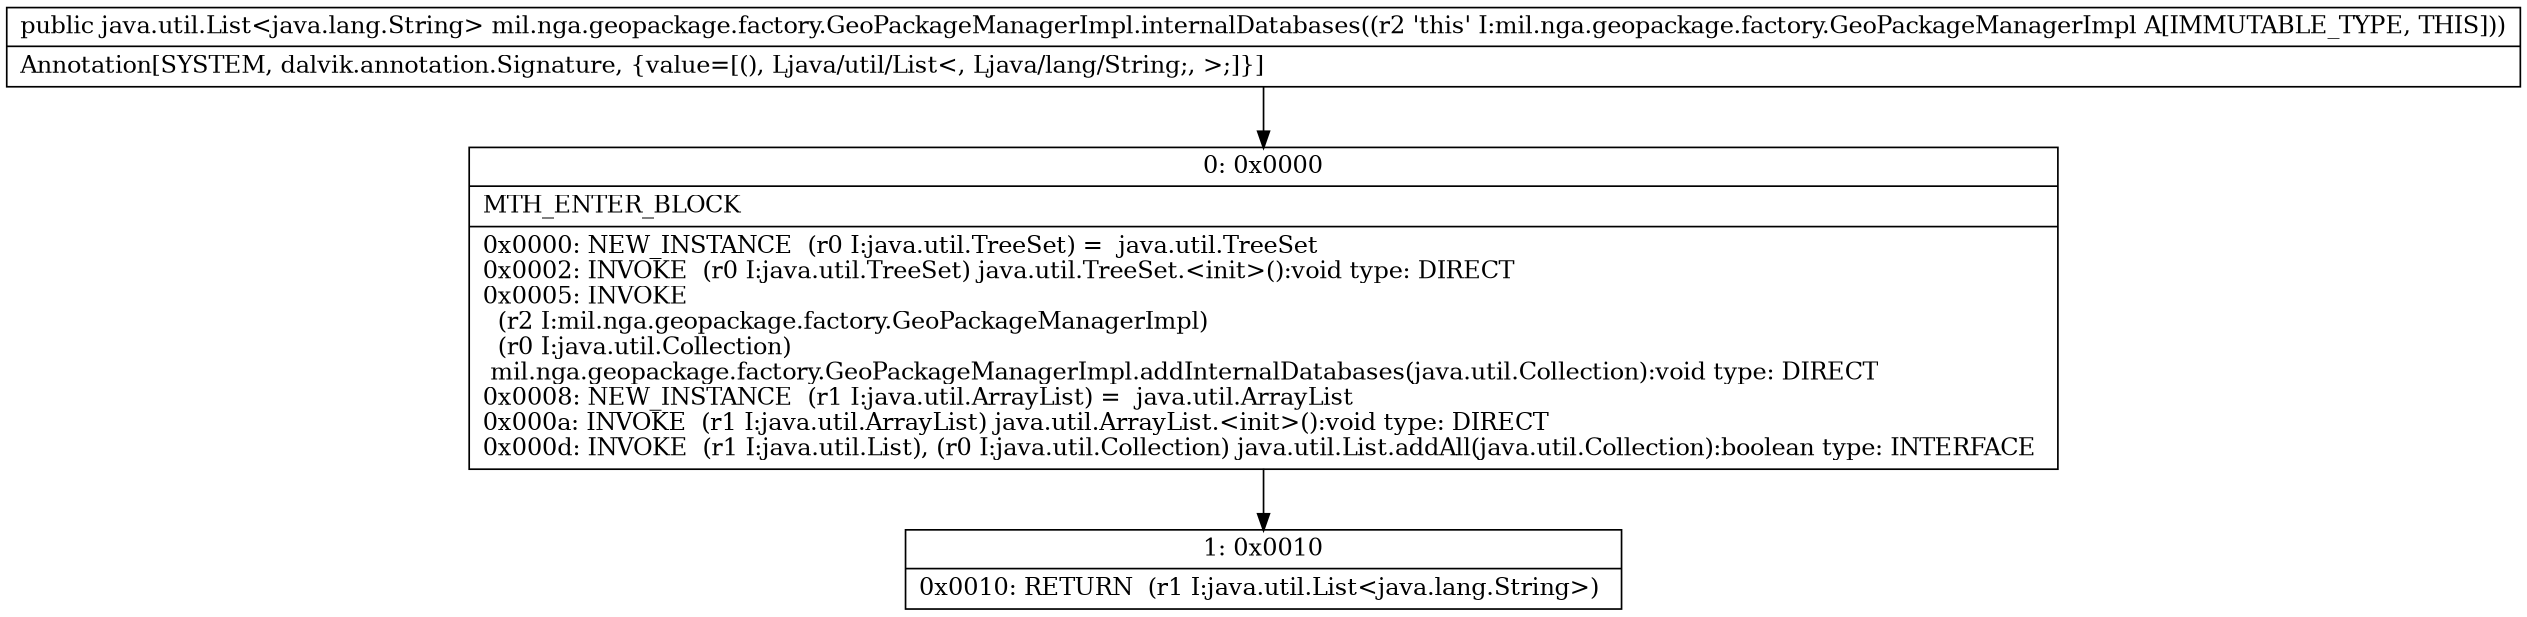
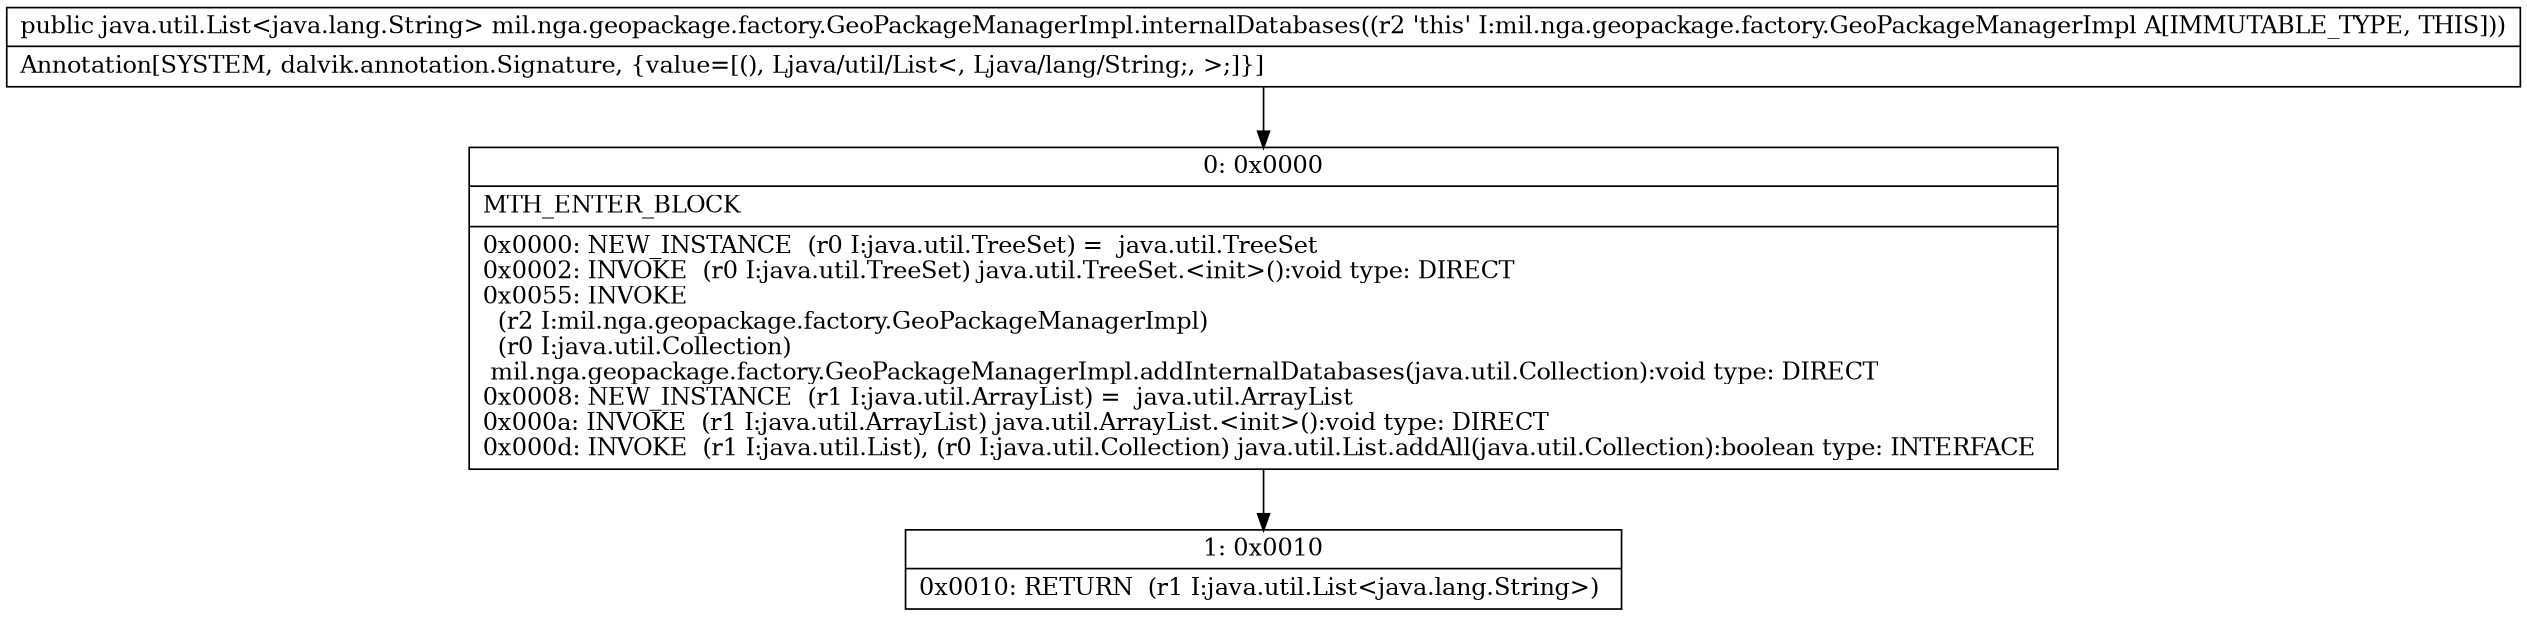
(593, 297) -> (593, 297)
